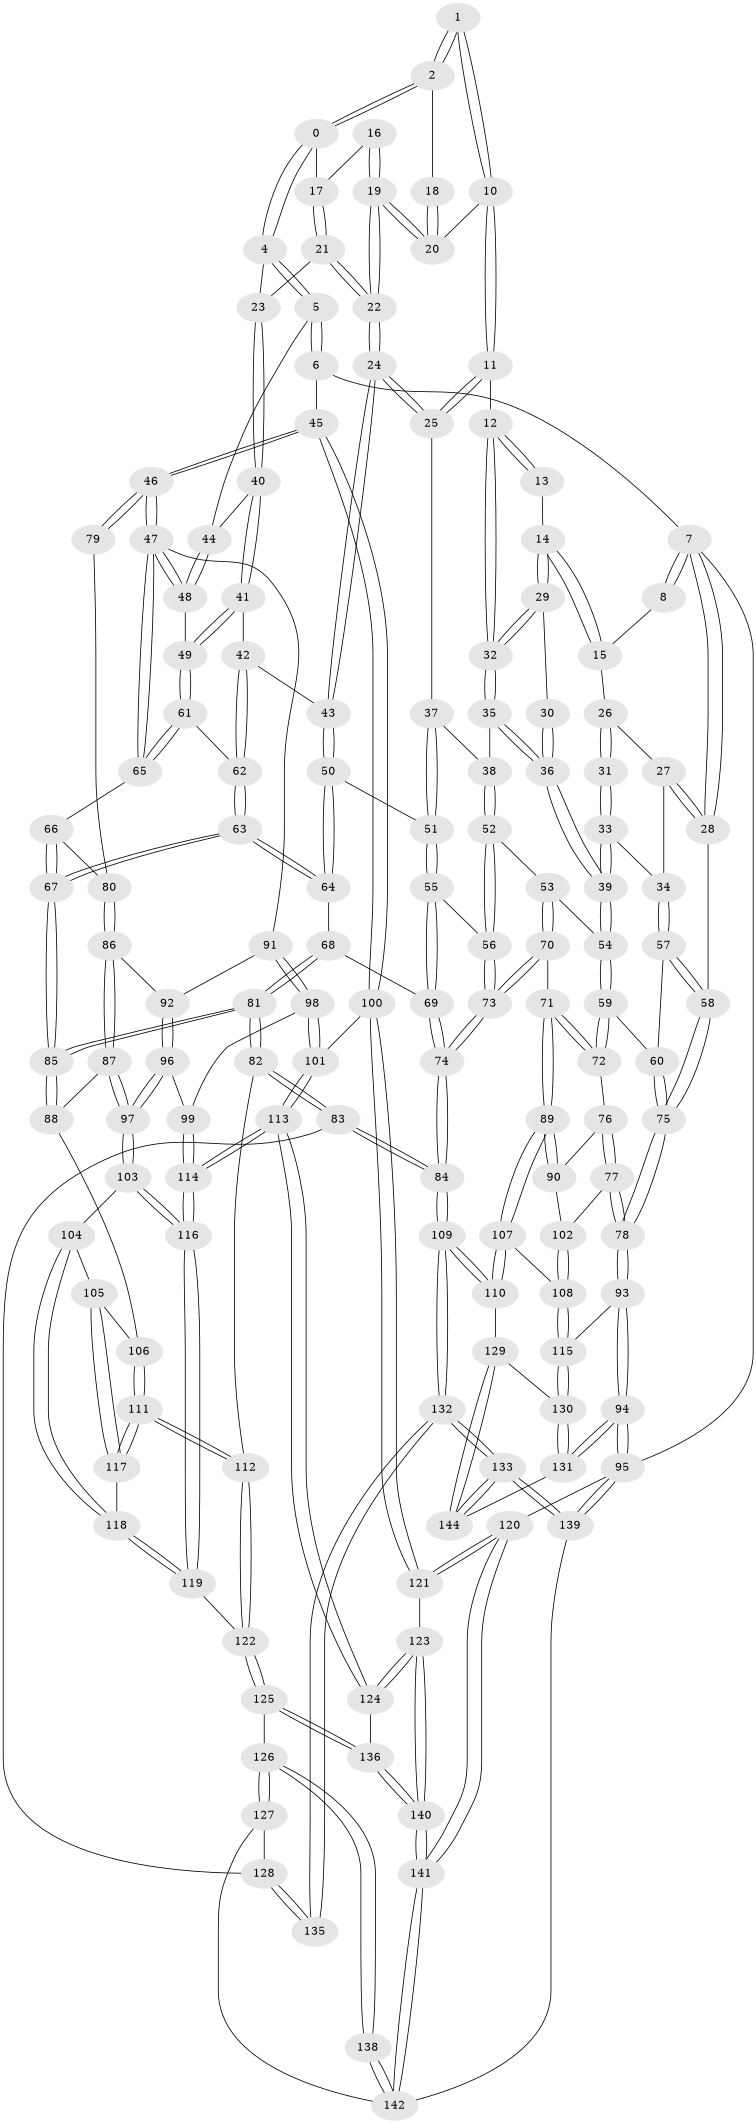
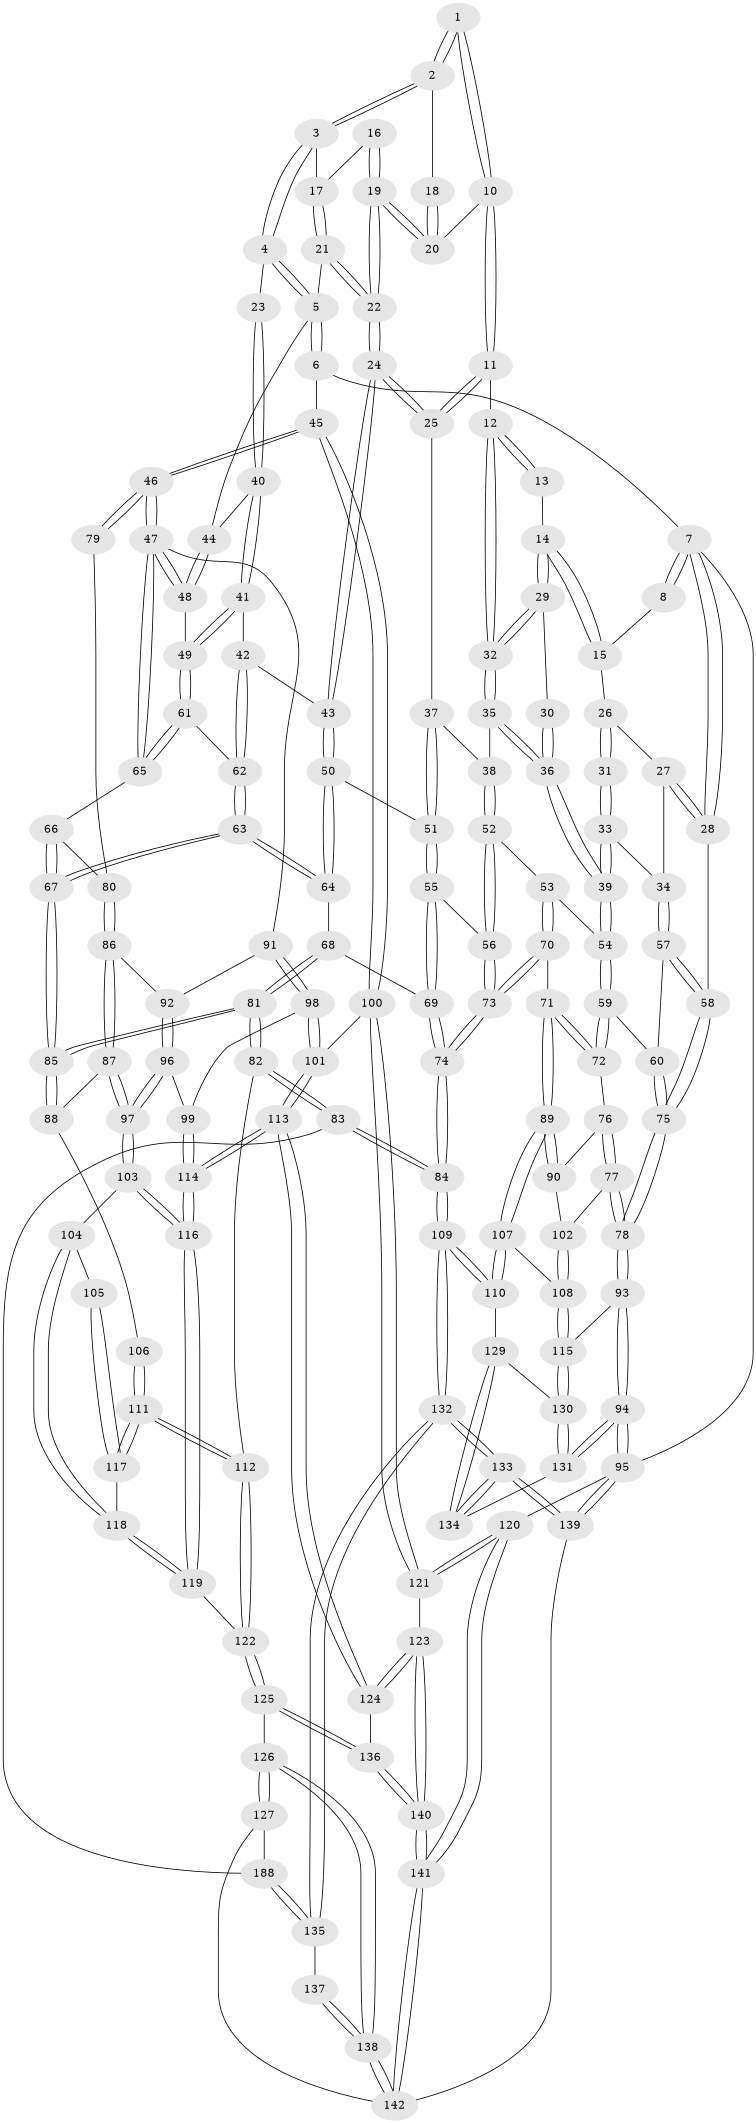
(317, 134) -> (317, 134)
(298, 273) -> (320, 279)
(117, 1323) -> none
(450, 1526) -> (450, 1526)
(264, 1874) -> (264, 1874)
none -> (315, 1990)
